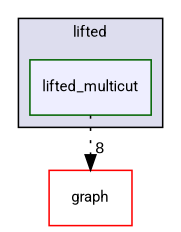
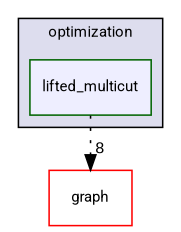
(91, 33) -> (91, 33)
